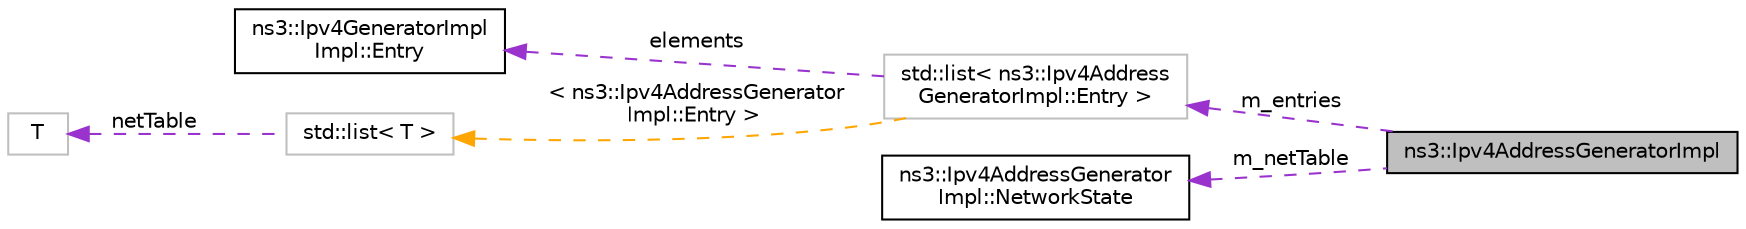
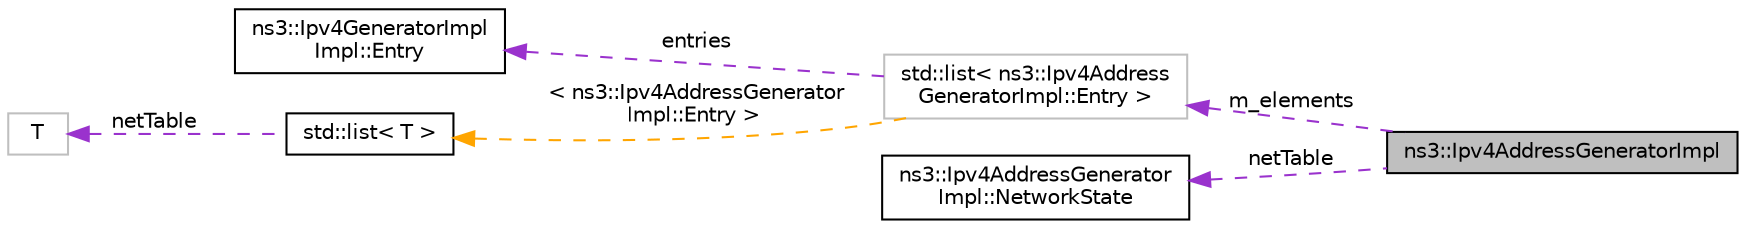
(694, 42) -> (694, 42)
(1288, 102) -> (1288, 102)
(370, 134) -> (370, 134)
(1288, 160) -> (1288, 160)
